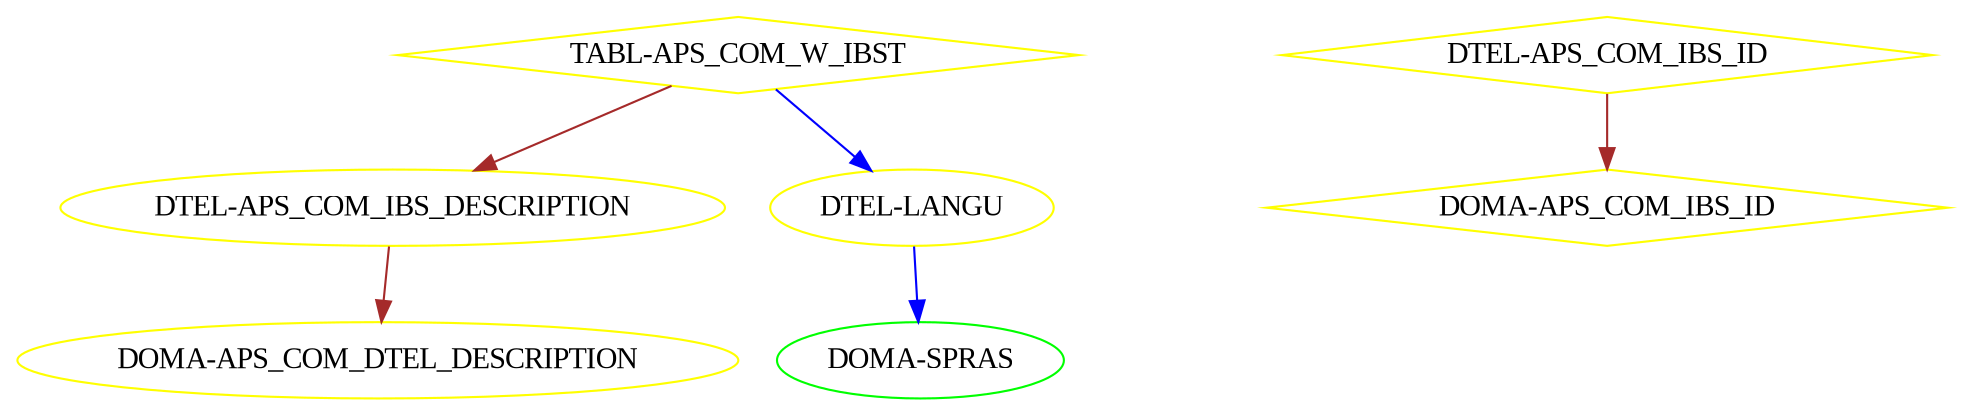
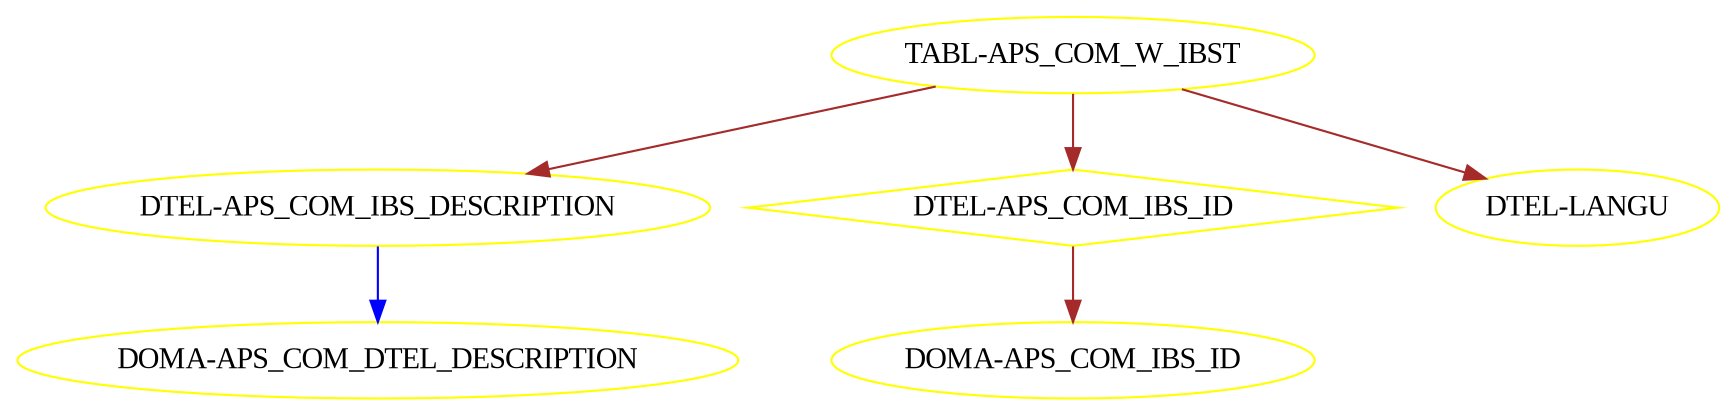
(738, 55) -> (1073, 55)
none -> (1073, 121)
(815, 123) -> (1323, 131)
(1607, 208) -> (1073, 360)
(386, 274) -> (378, 274)
(920, 360) -> none
